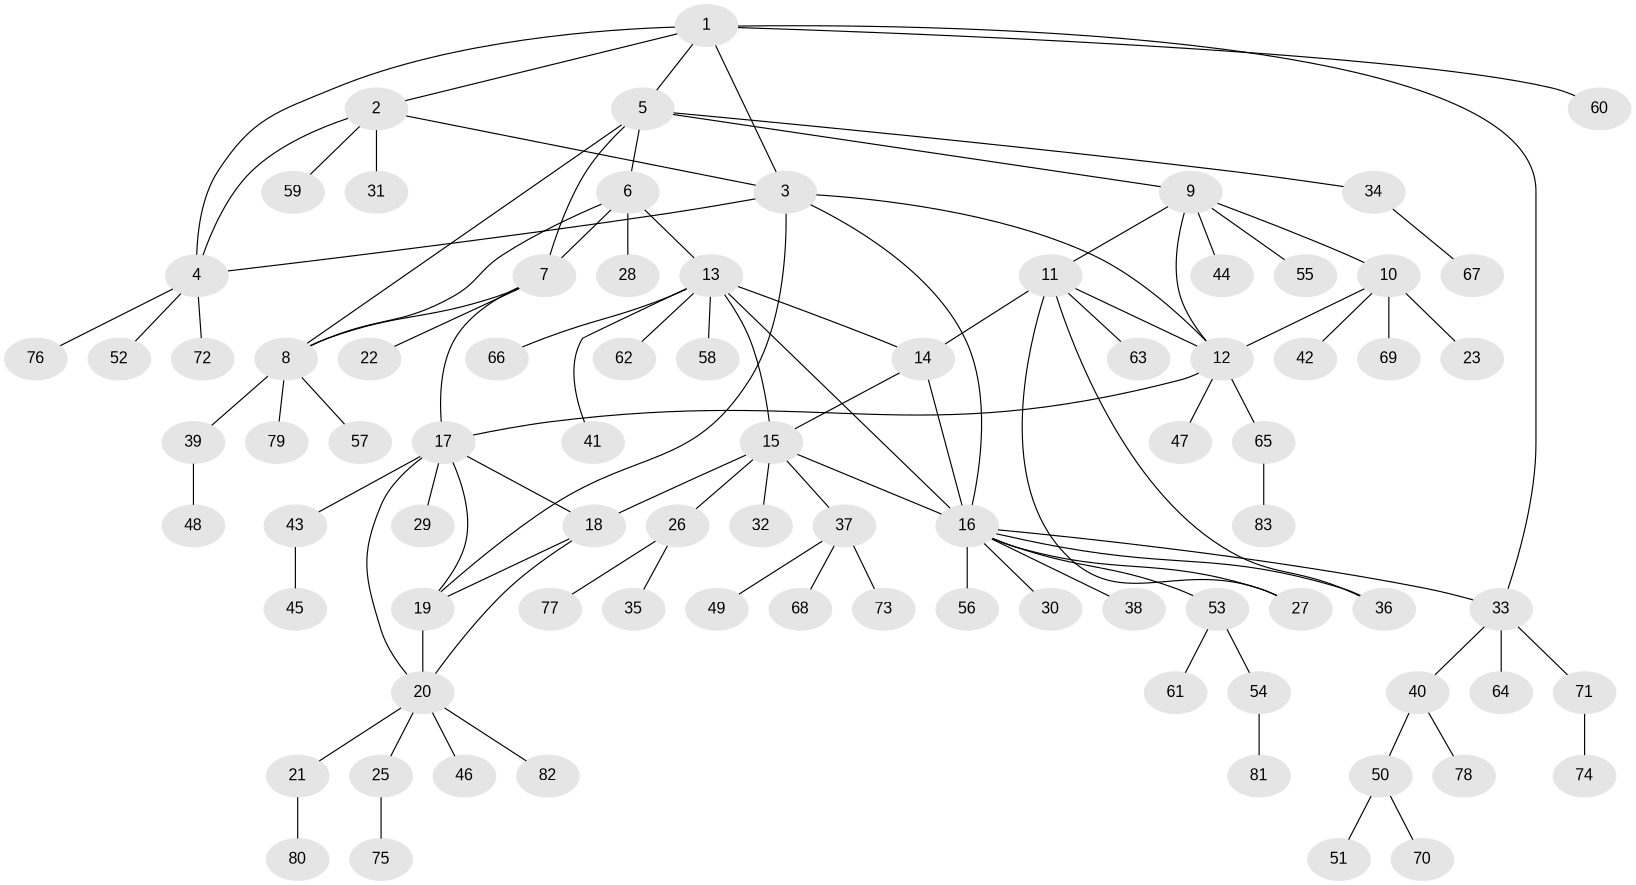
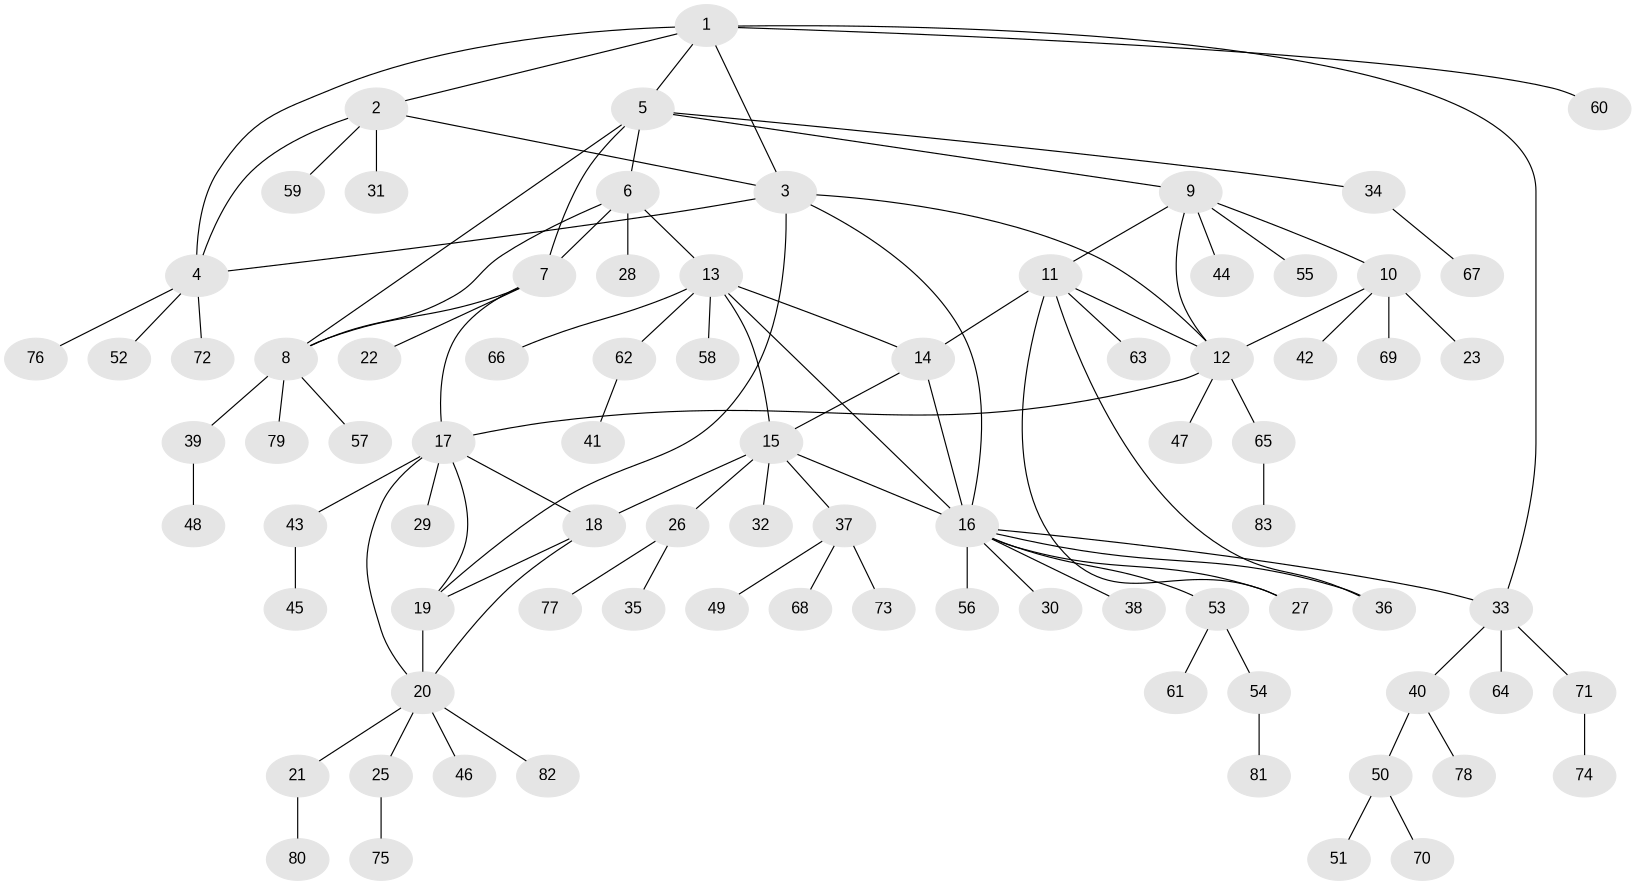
(595, 332) -> (609, 401)
